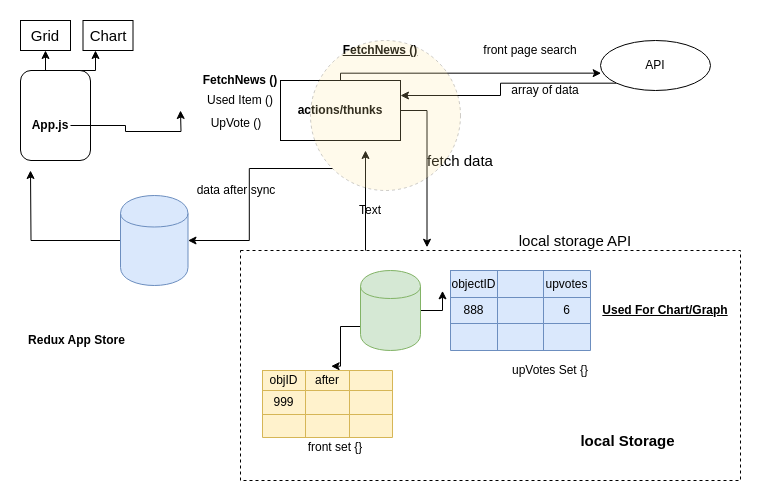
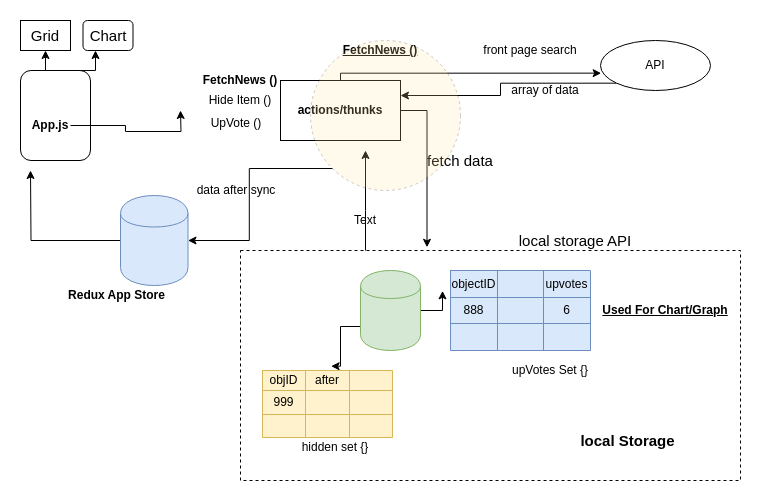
(108, 36) -> (108, 36)
(241, 101) -> (241, 101)
(371, 211) -> (366, 221)
(77, 341) -> (117, 296)
(336, 448) -> (336, 448)
